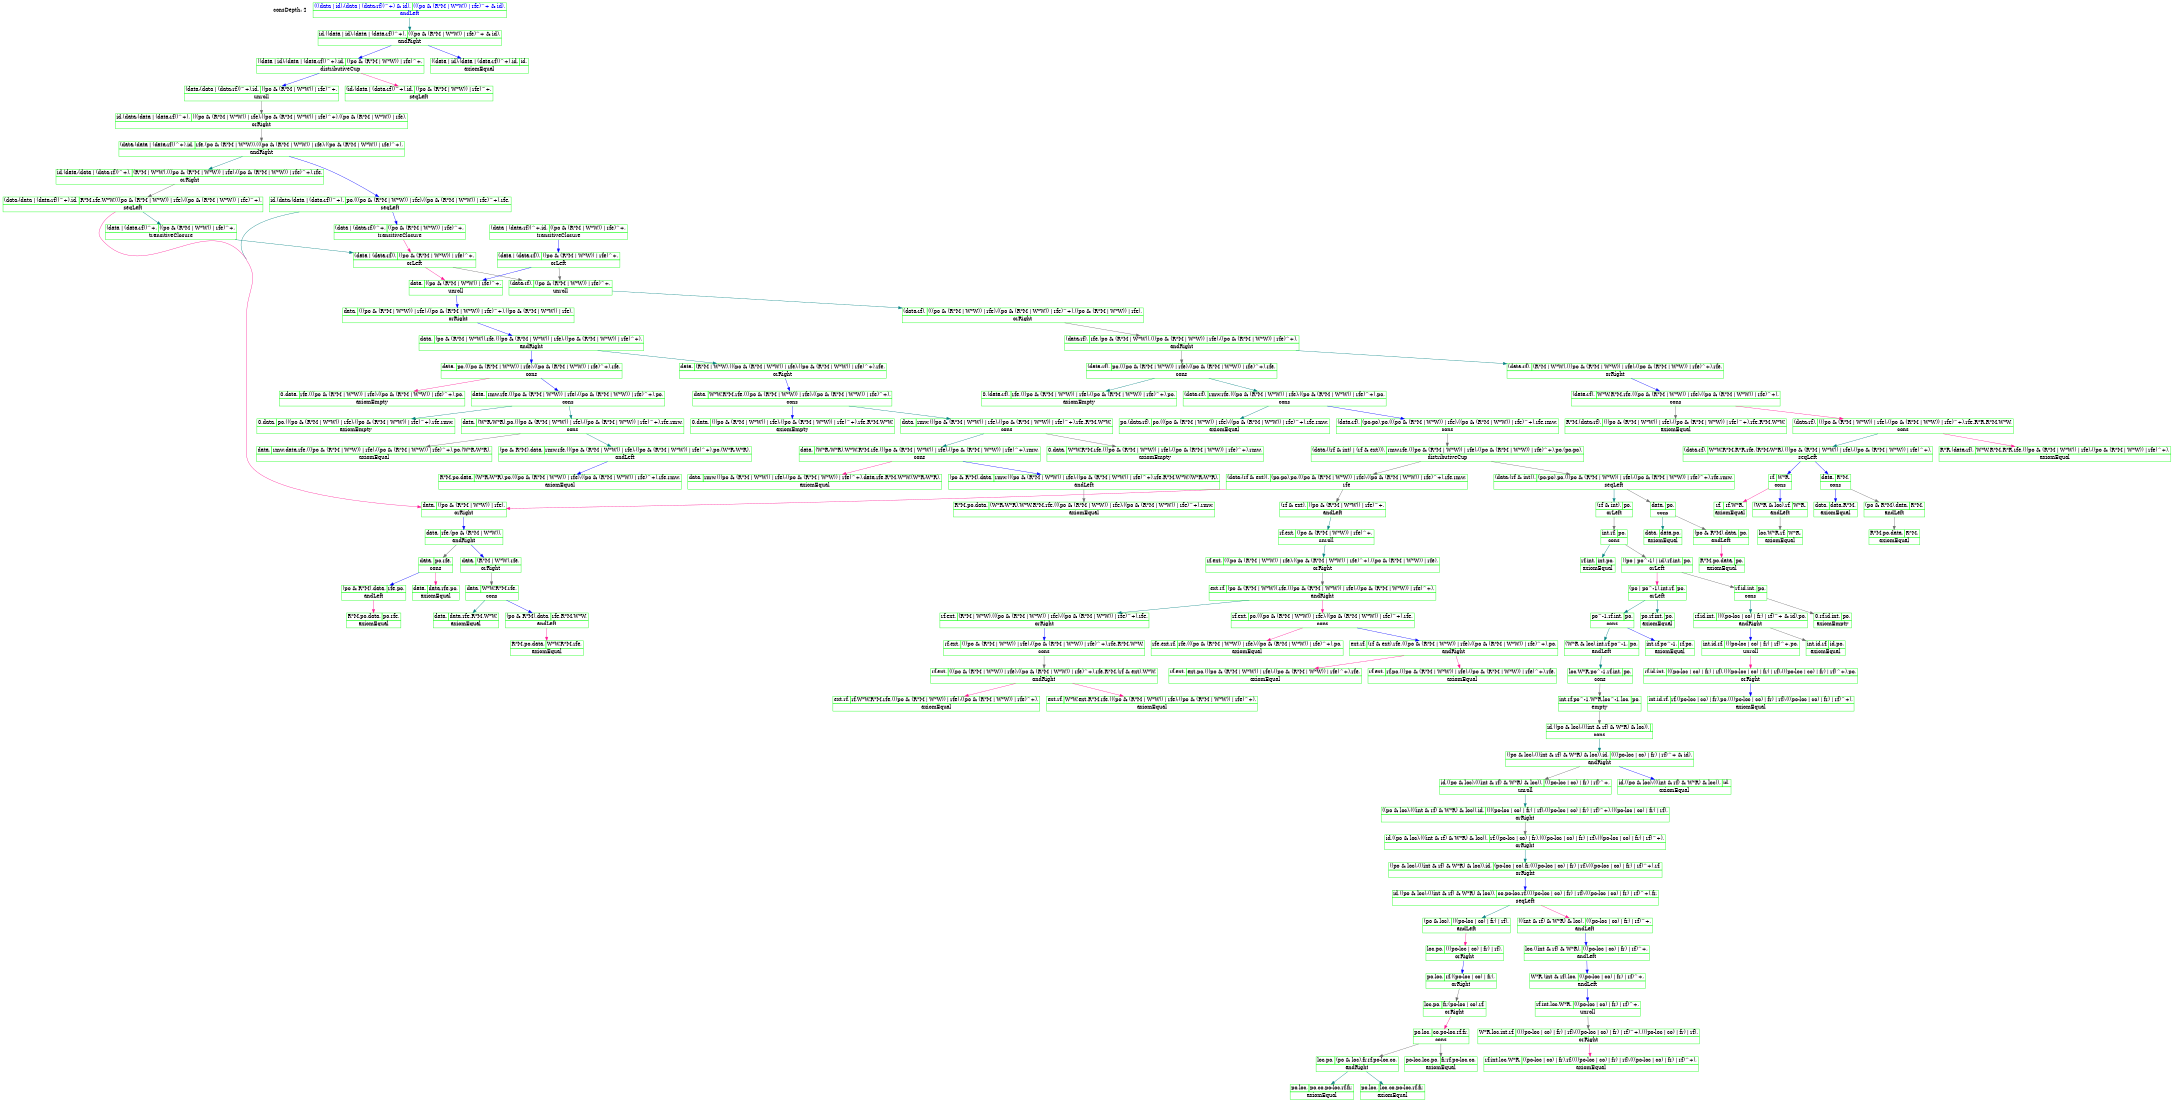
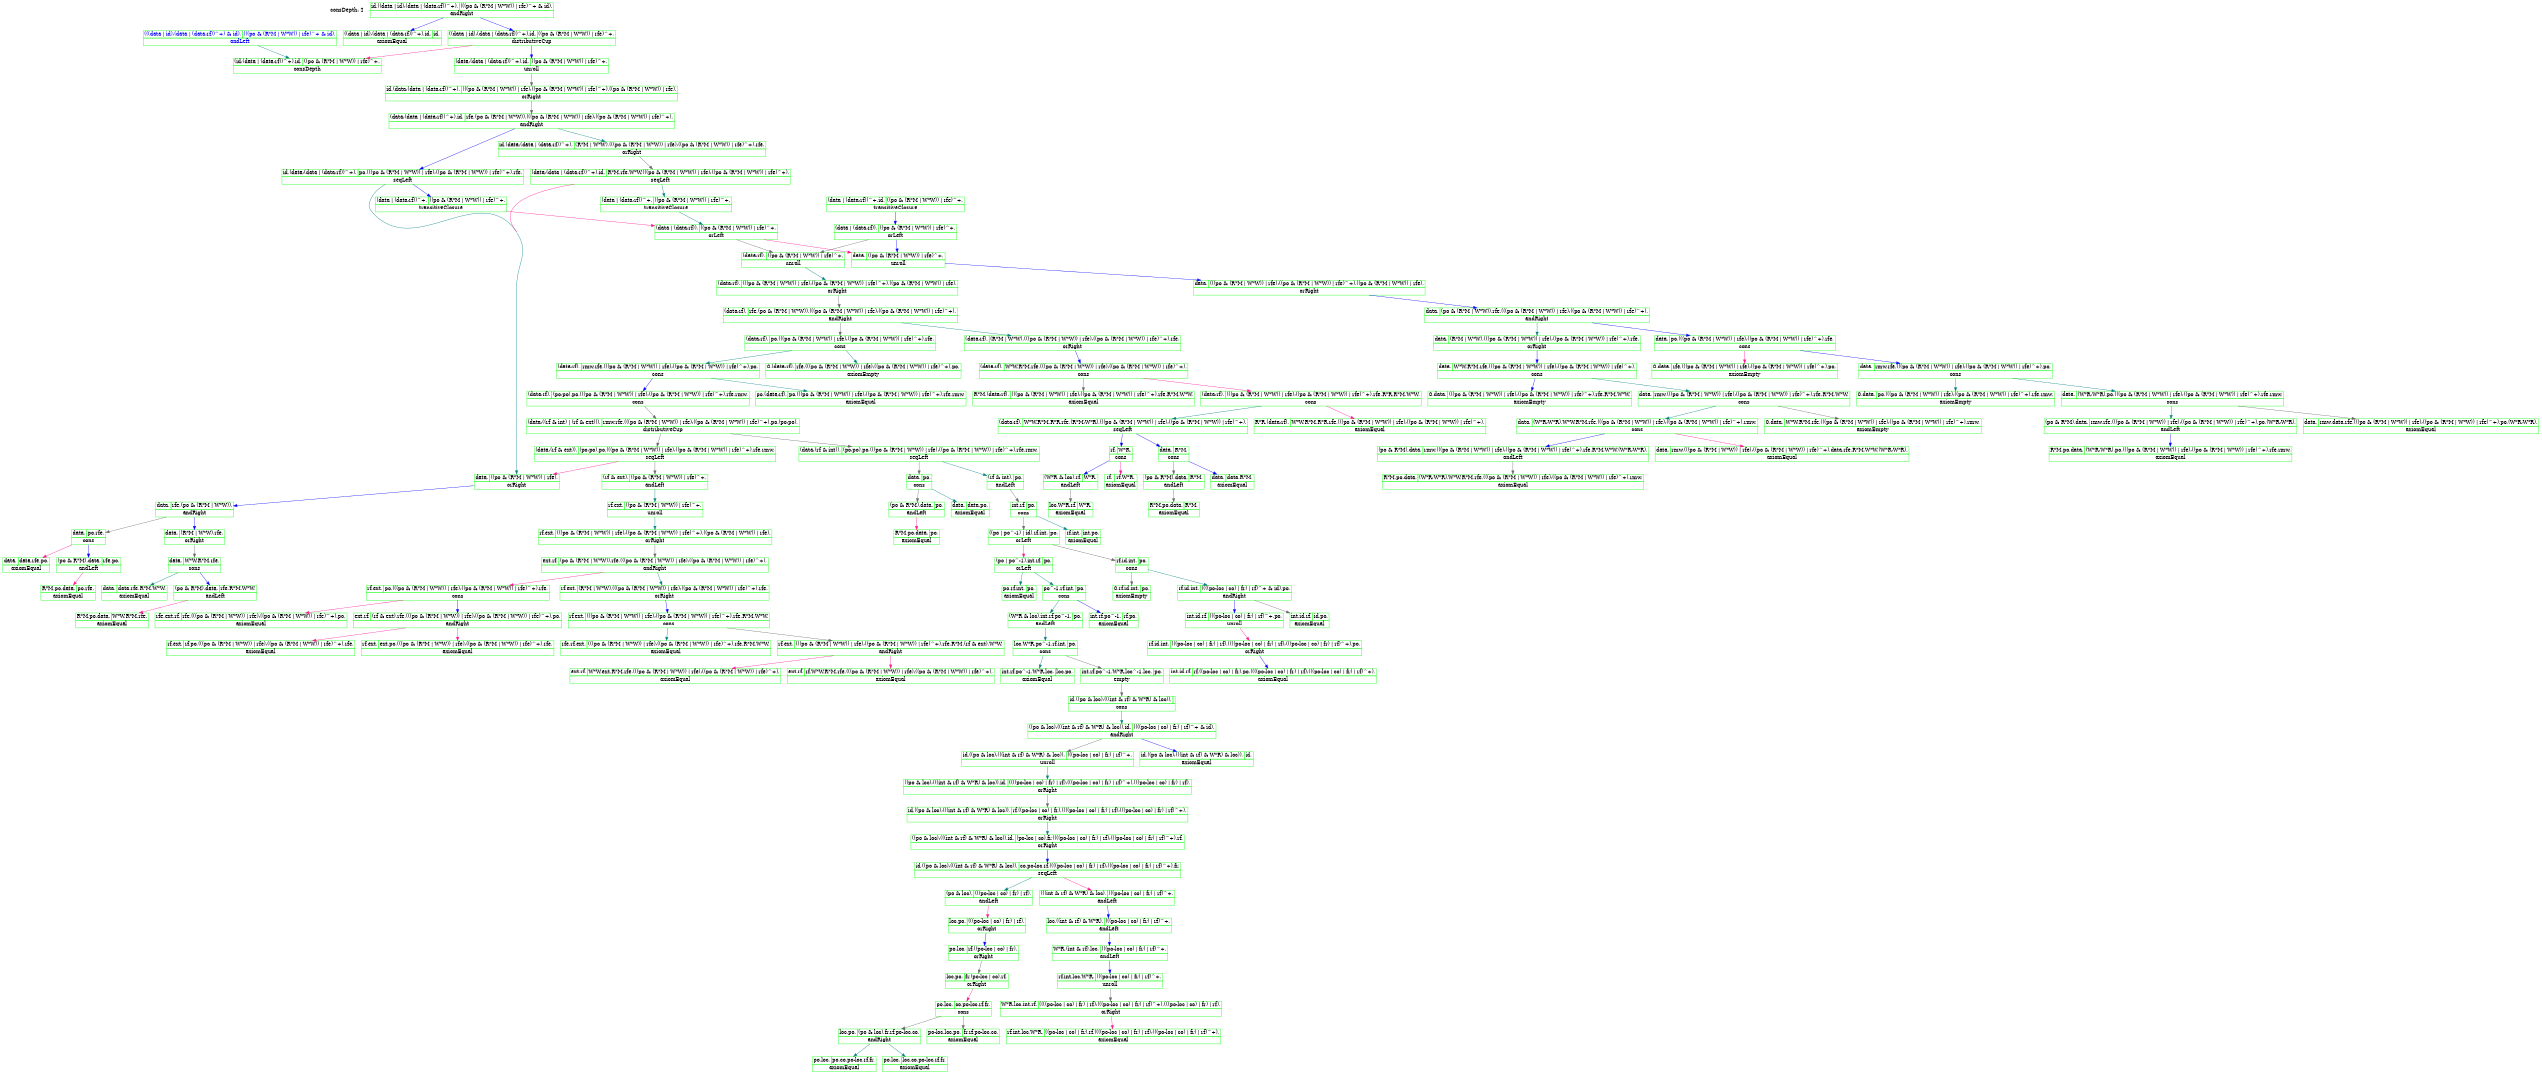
(410, 22) -> (272, 51)
(419, 97) -> (307, 69)
(1347, 485) -> (655, 458)
(1614, 513) -> (1005, 485)
none -> (666, 648)
none -> (1037, 676)
